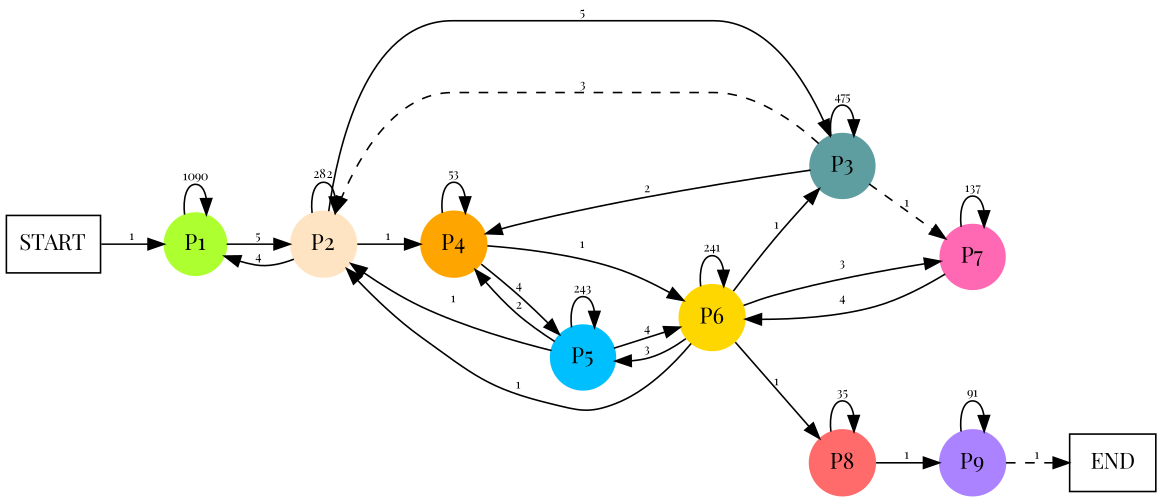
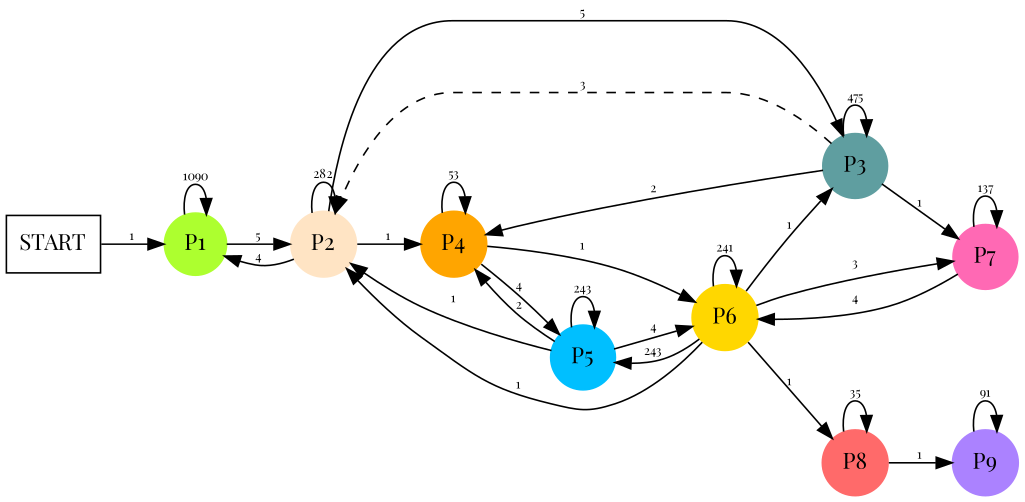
(901, 207) -> (913, 207)
(647, 350) -> (653, 352)
(1113, 463) -> none
